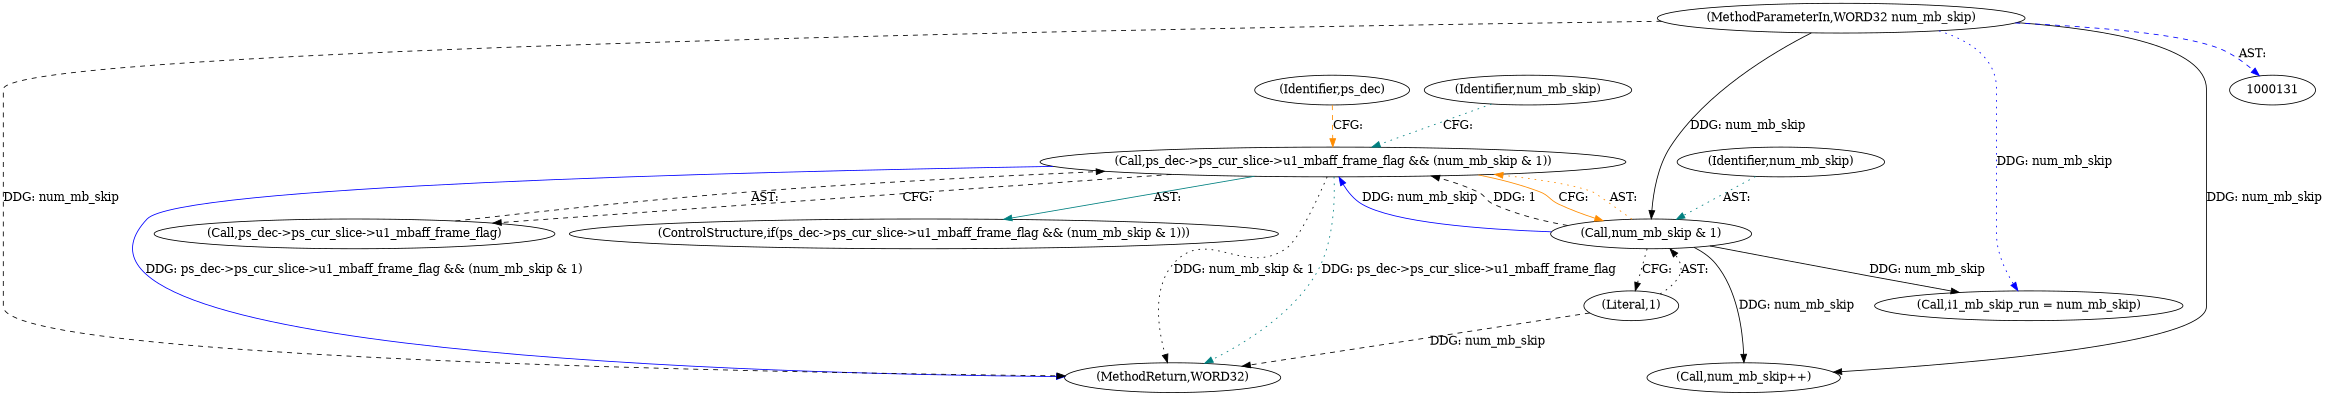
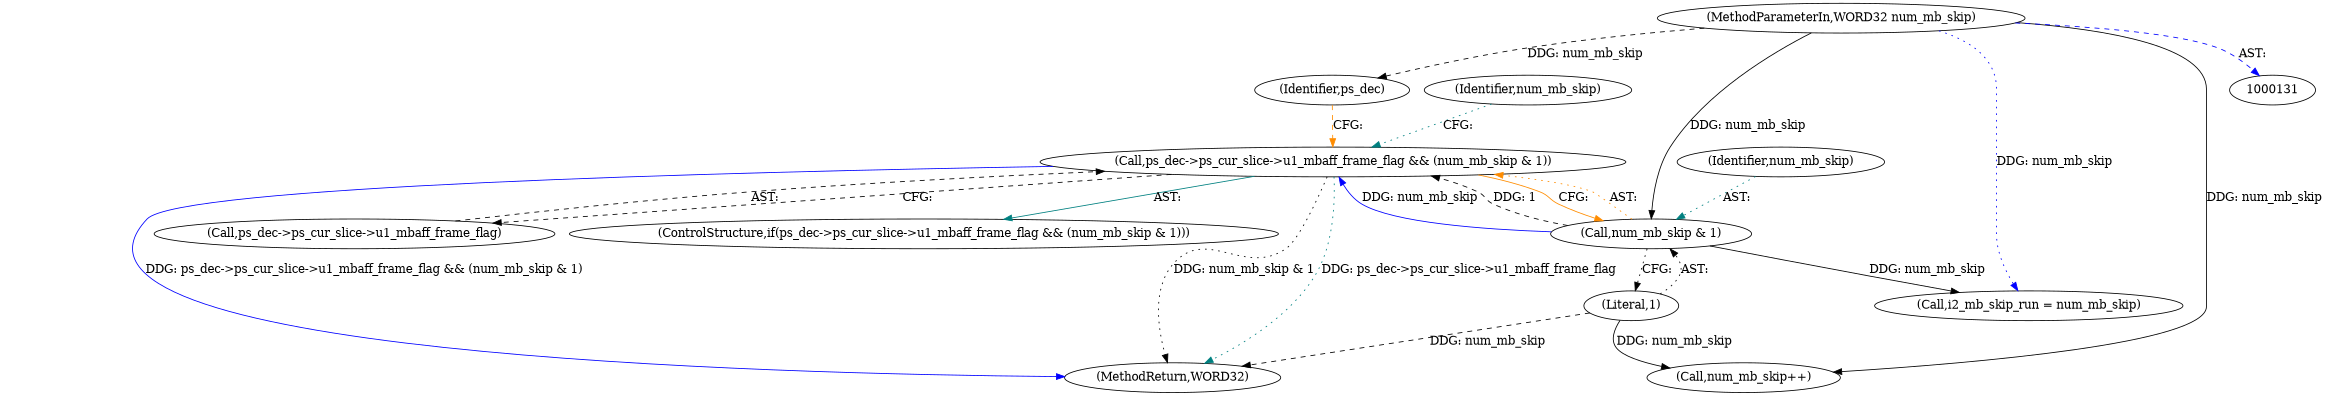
(193, 63) -> (1544, 45)
(1732, 294) -> (1624, 354)
(2029, 306) -> (2029, 306)
